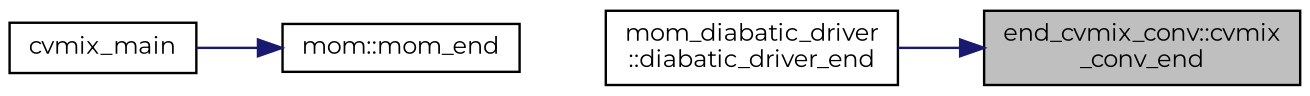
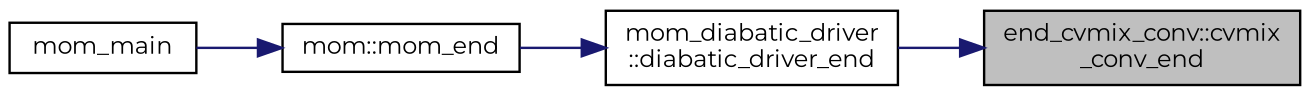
(103, 48) -> (103, 48)
none -> (551, 48)
